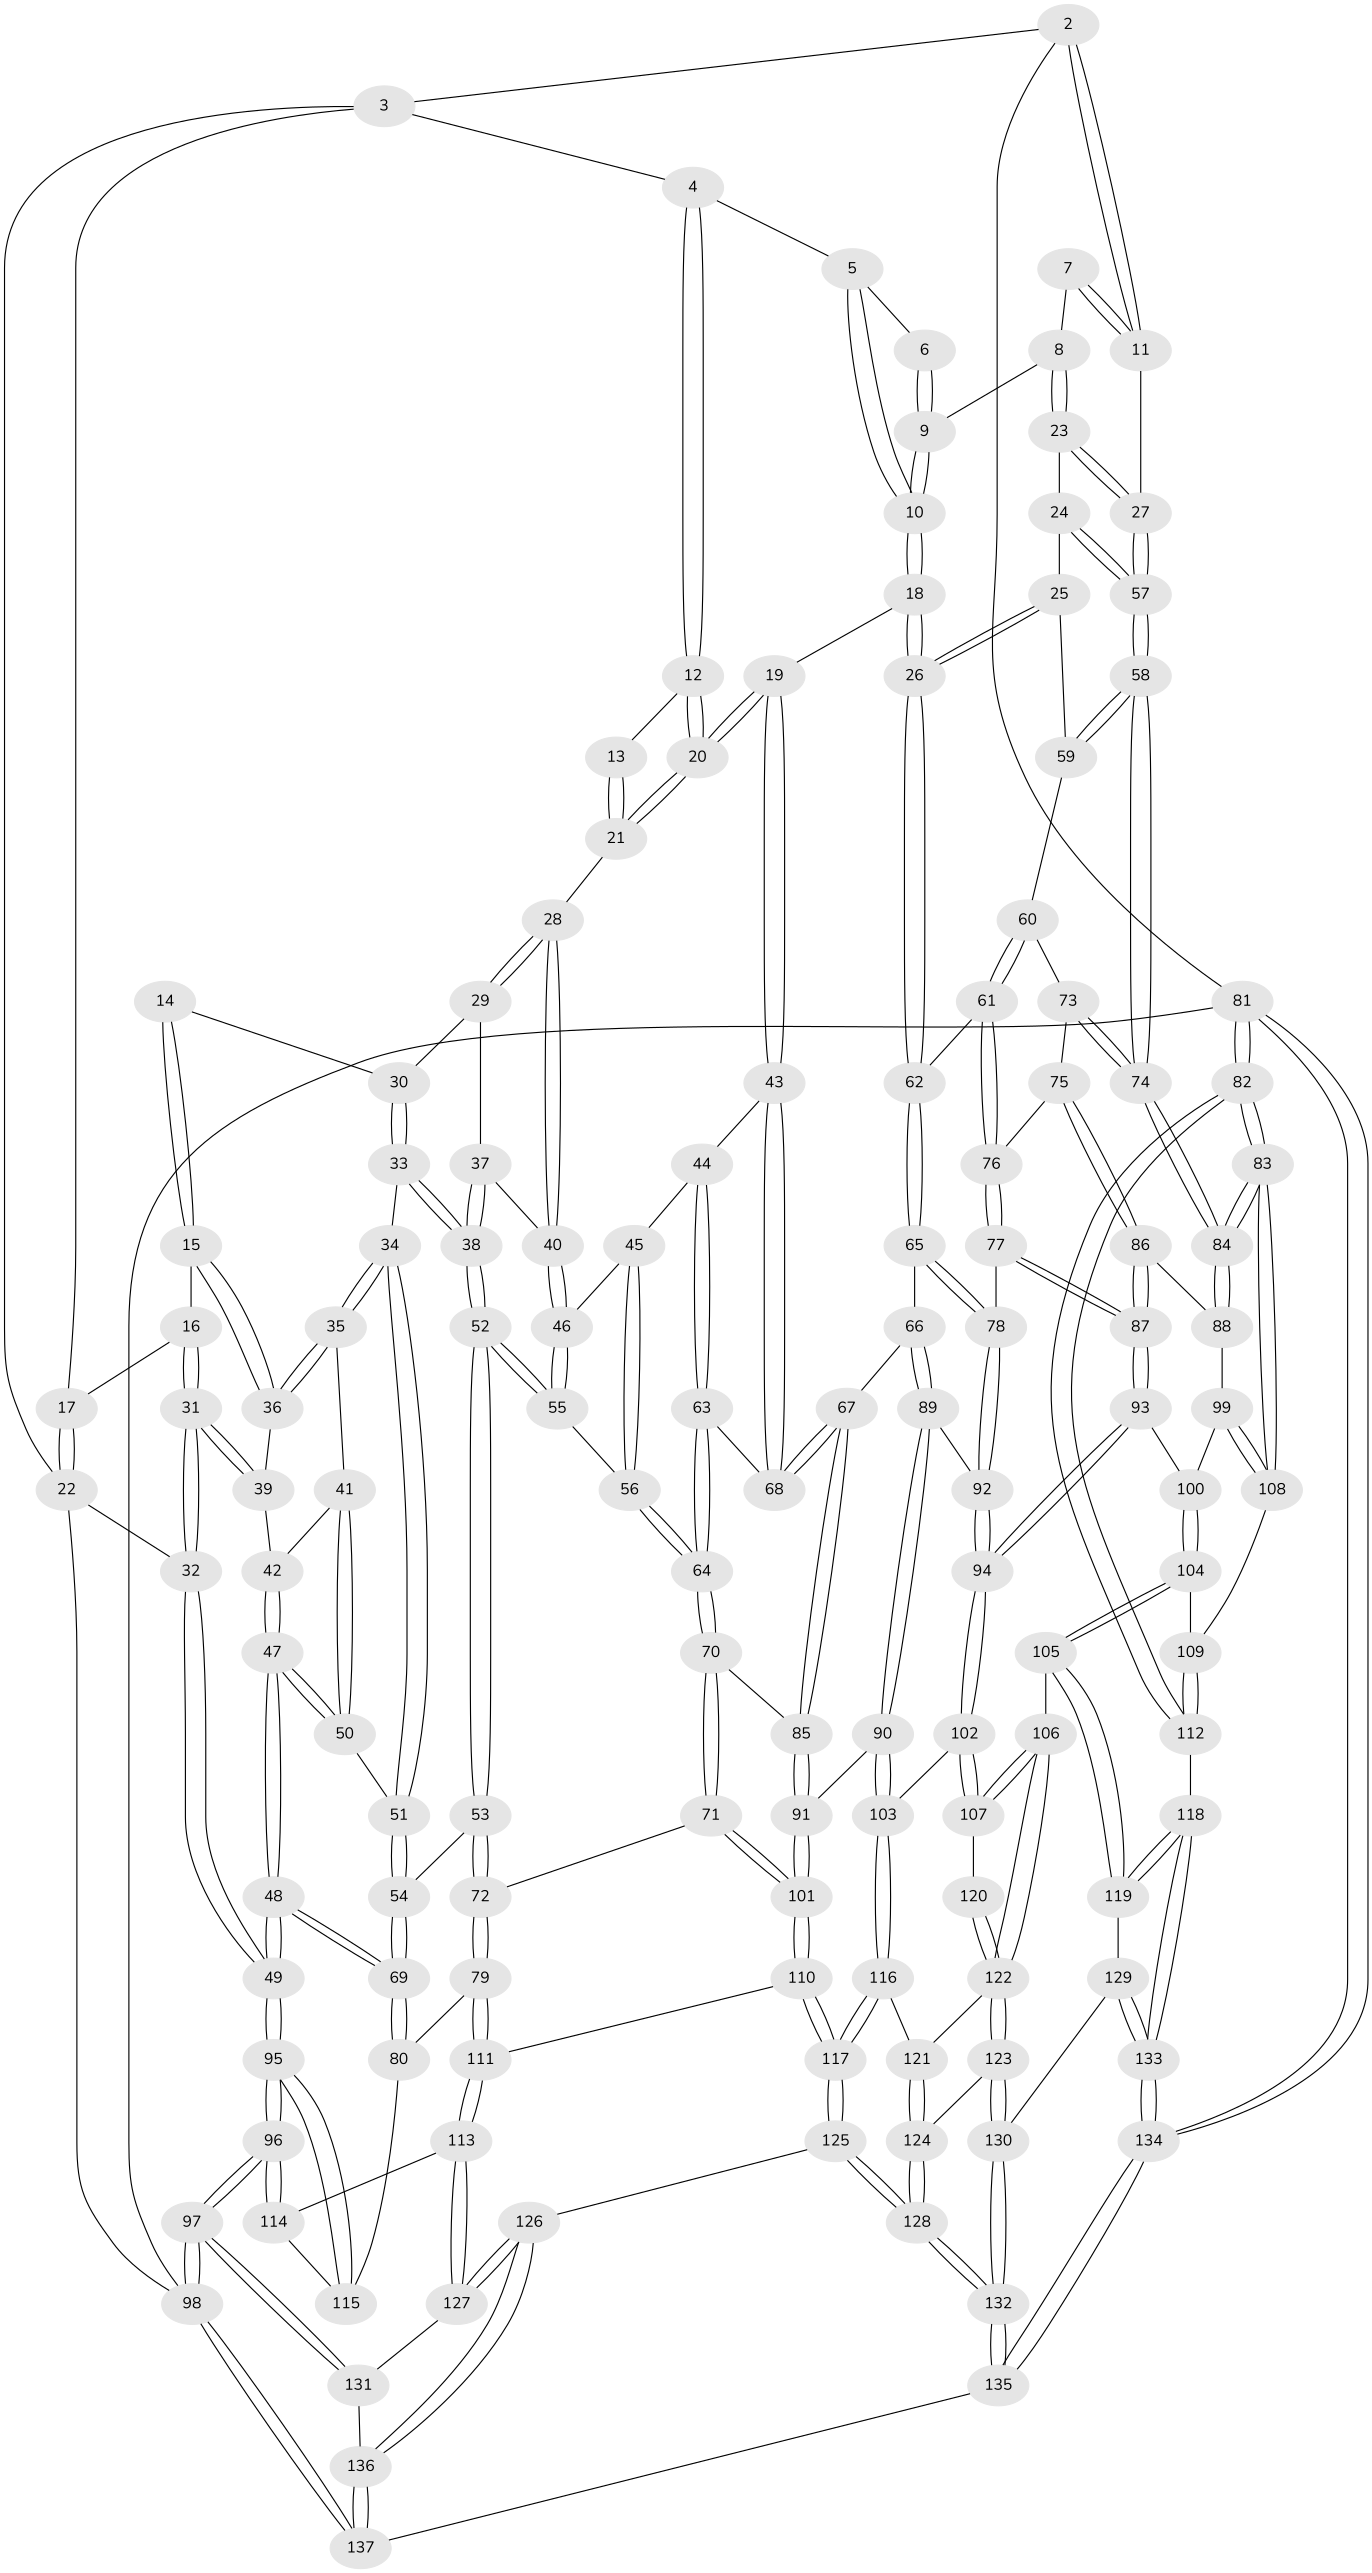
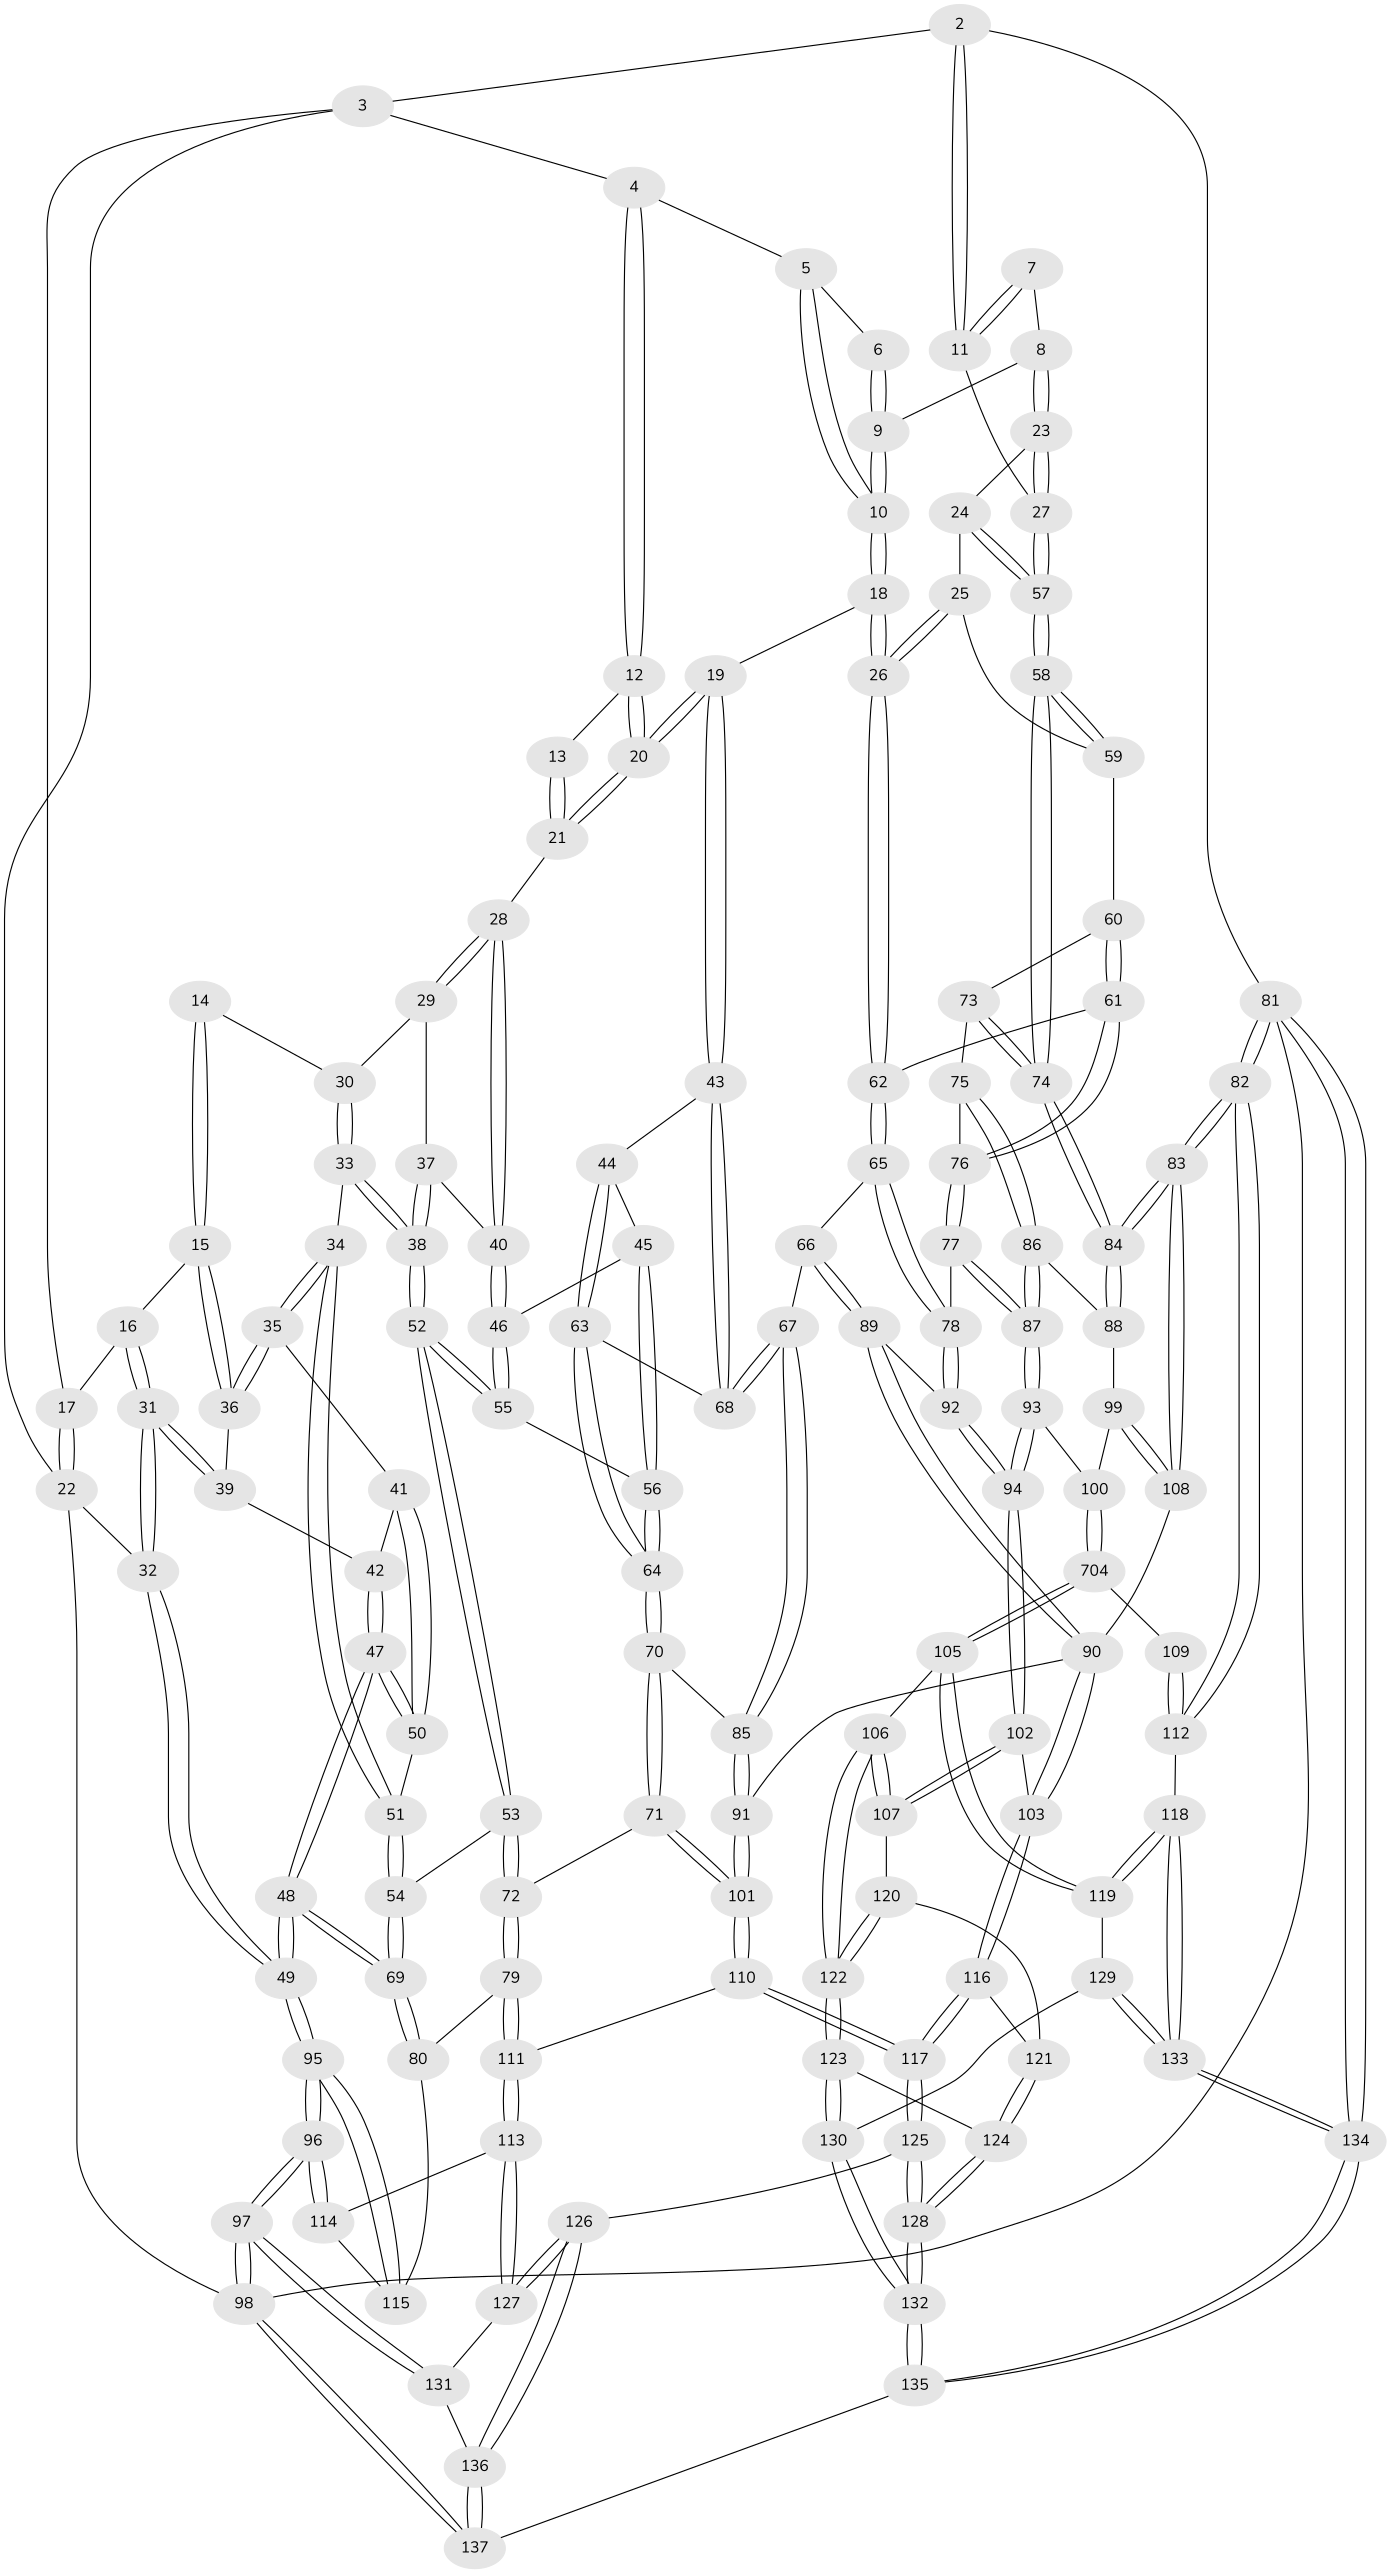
(1190, 1571) -> (1094, 1571)
(1240, 1575) -> (1143, 1575)
(958, 2019) -> (1006, 1946)
